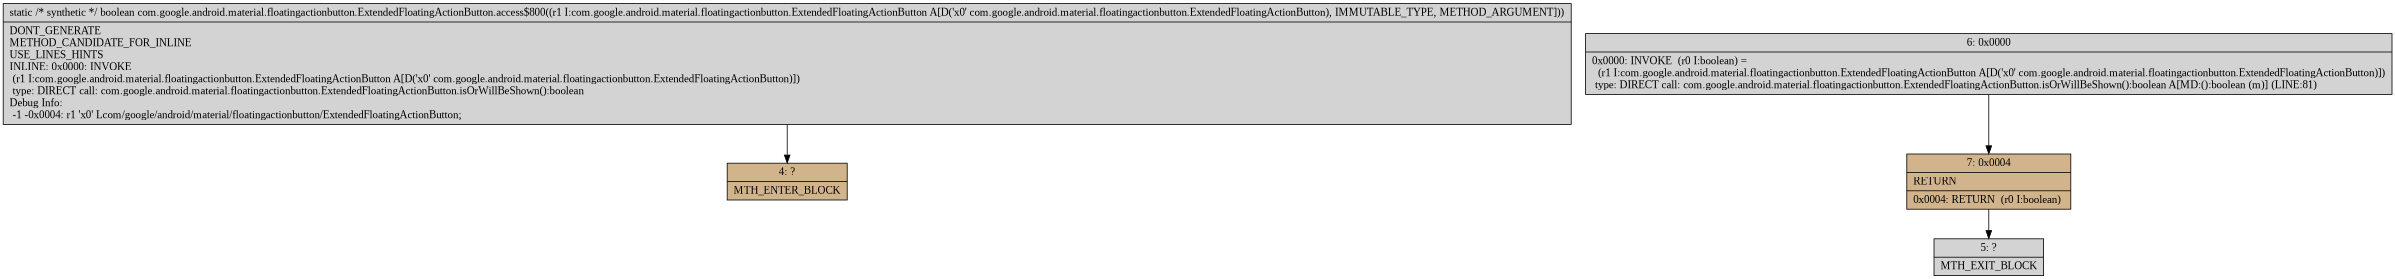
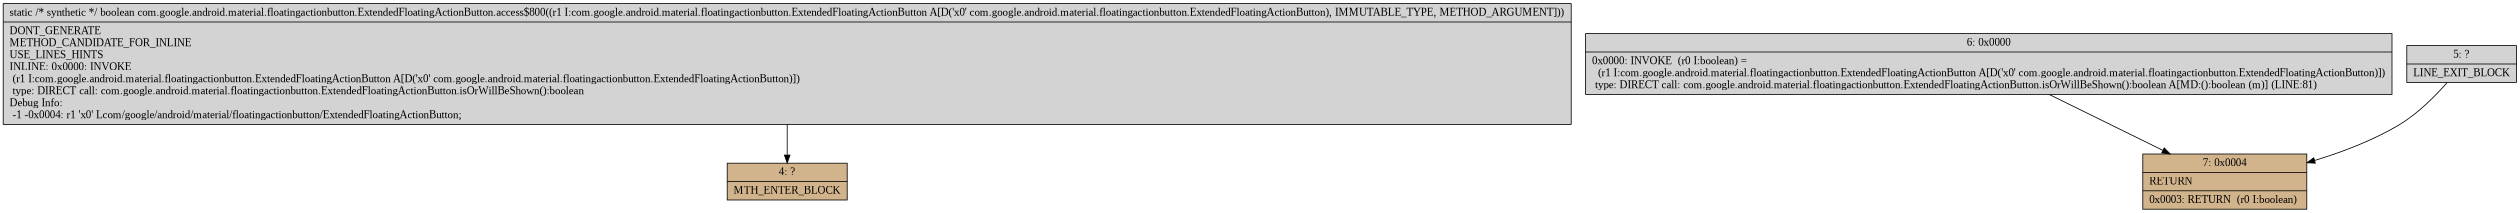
(1989, 200) -> (2225, 200)
(1989, 220) -> (2387, 132)
(1989, 266) -> (2462, 73)
